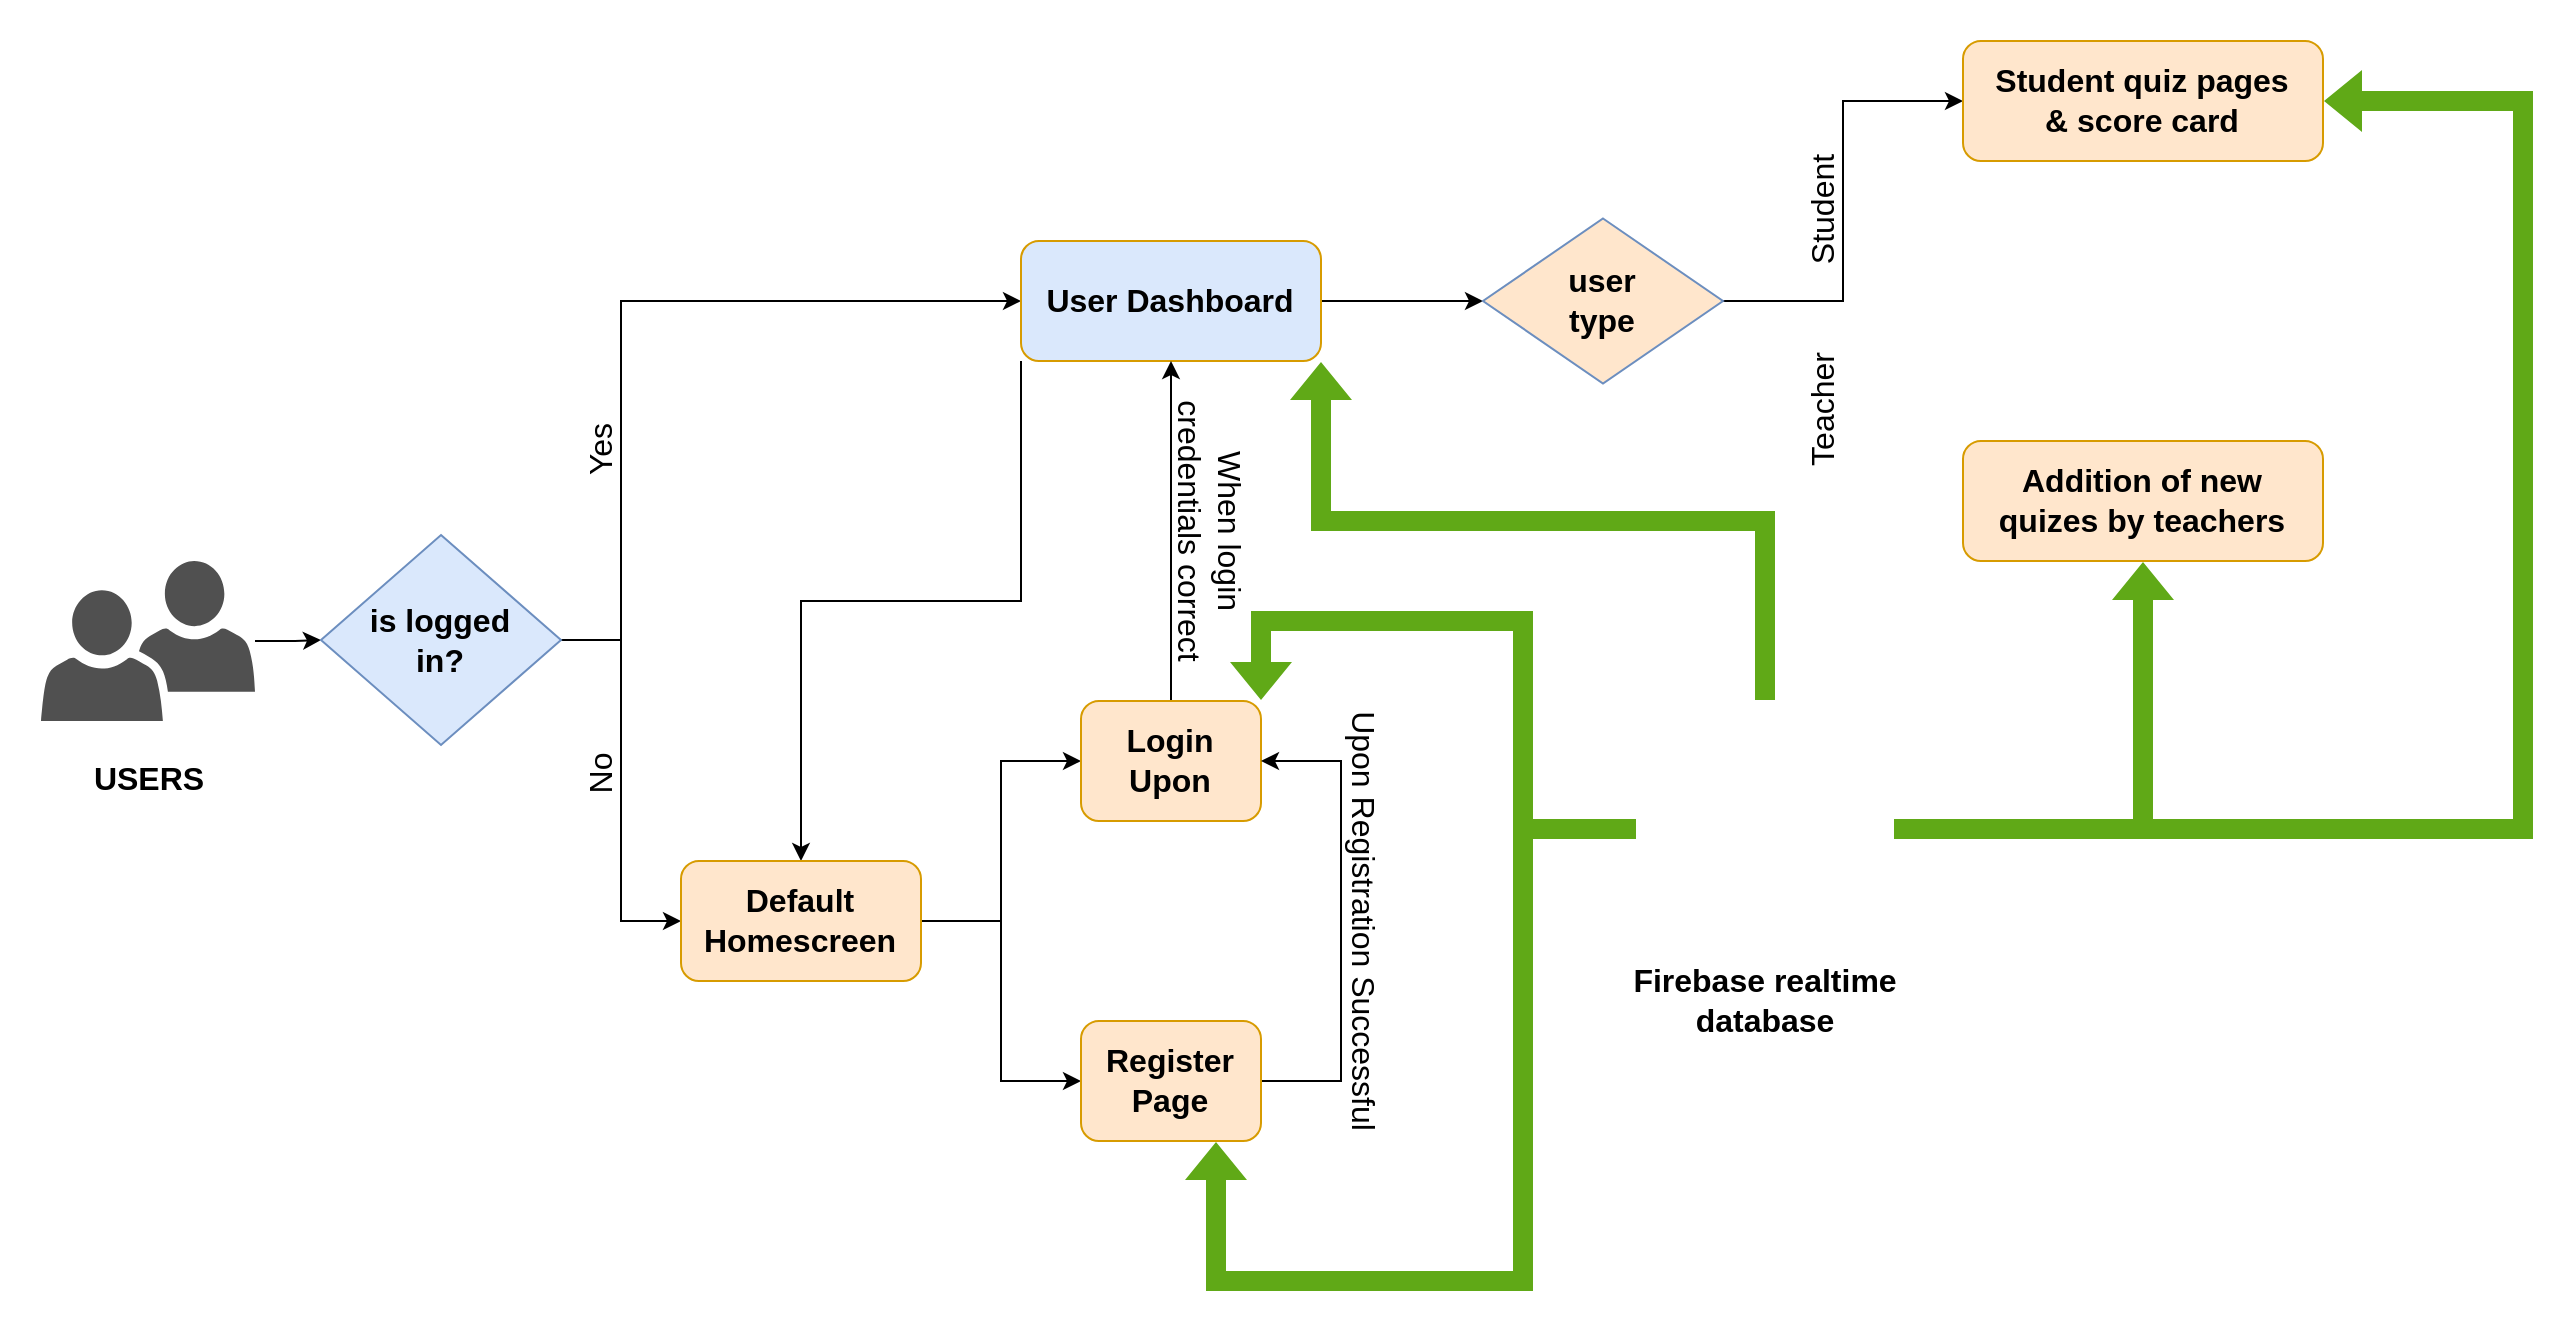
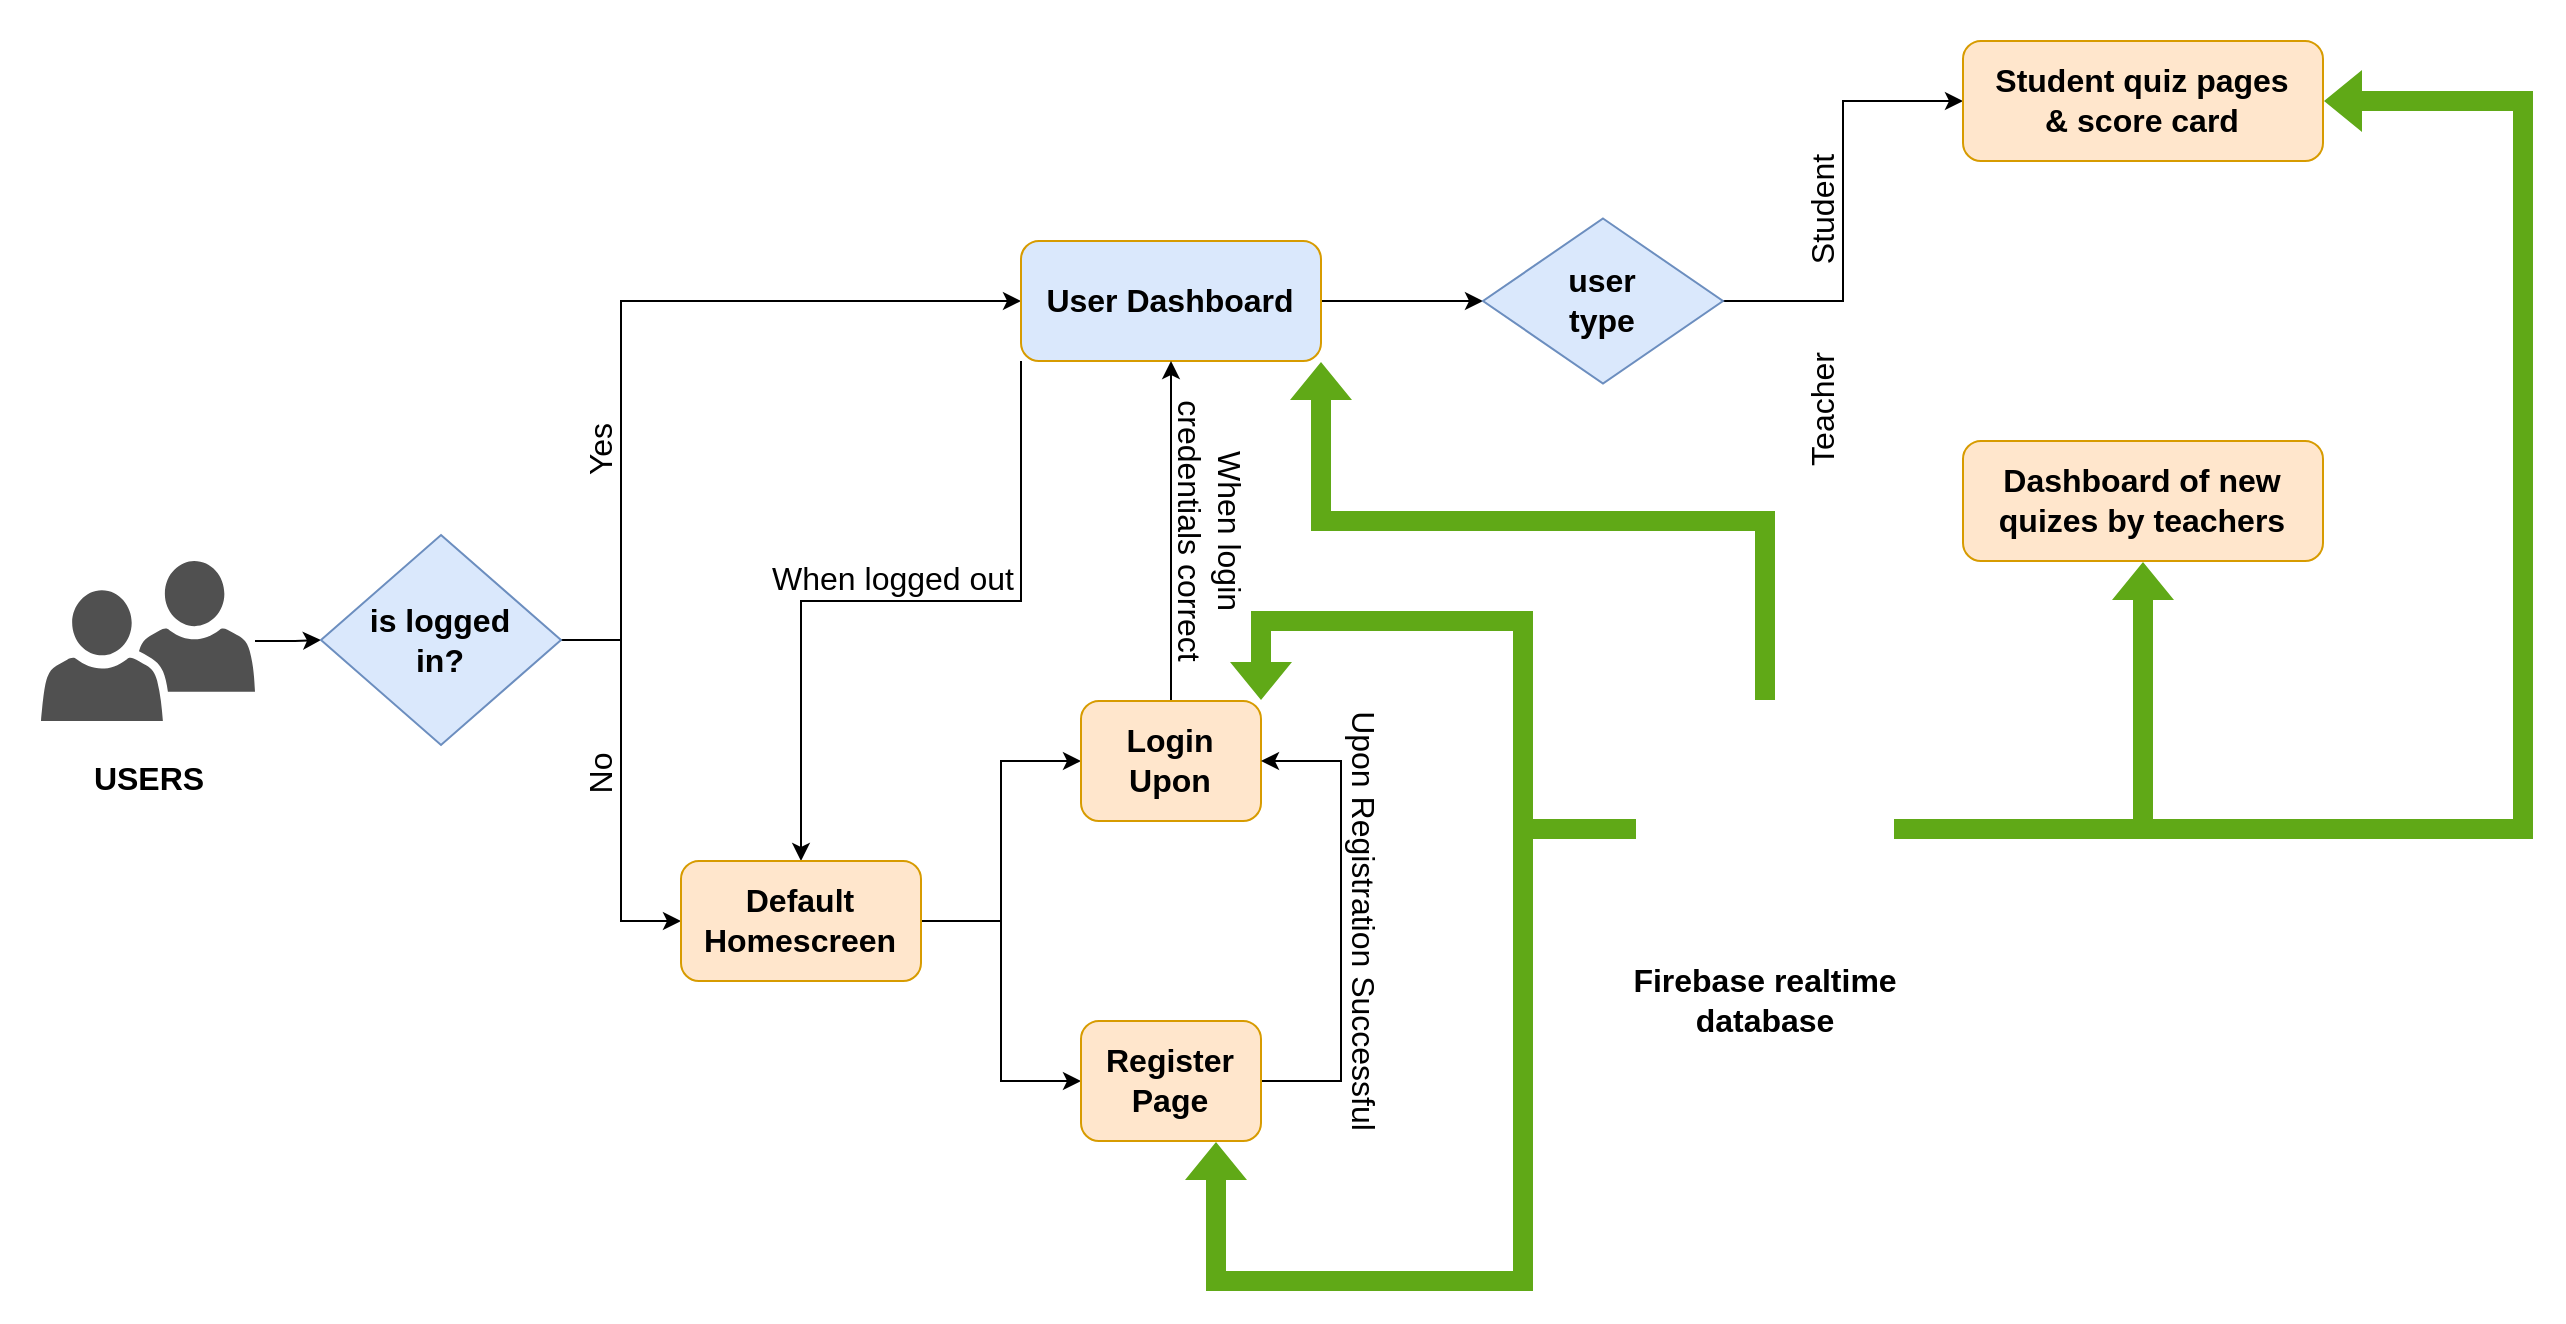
(1603, 301) -> (1603, 301)
(2143, 501) -> (2143, 501)
none -> (893, 579)
